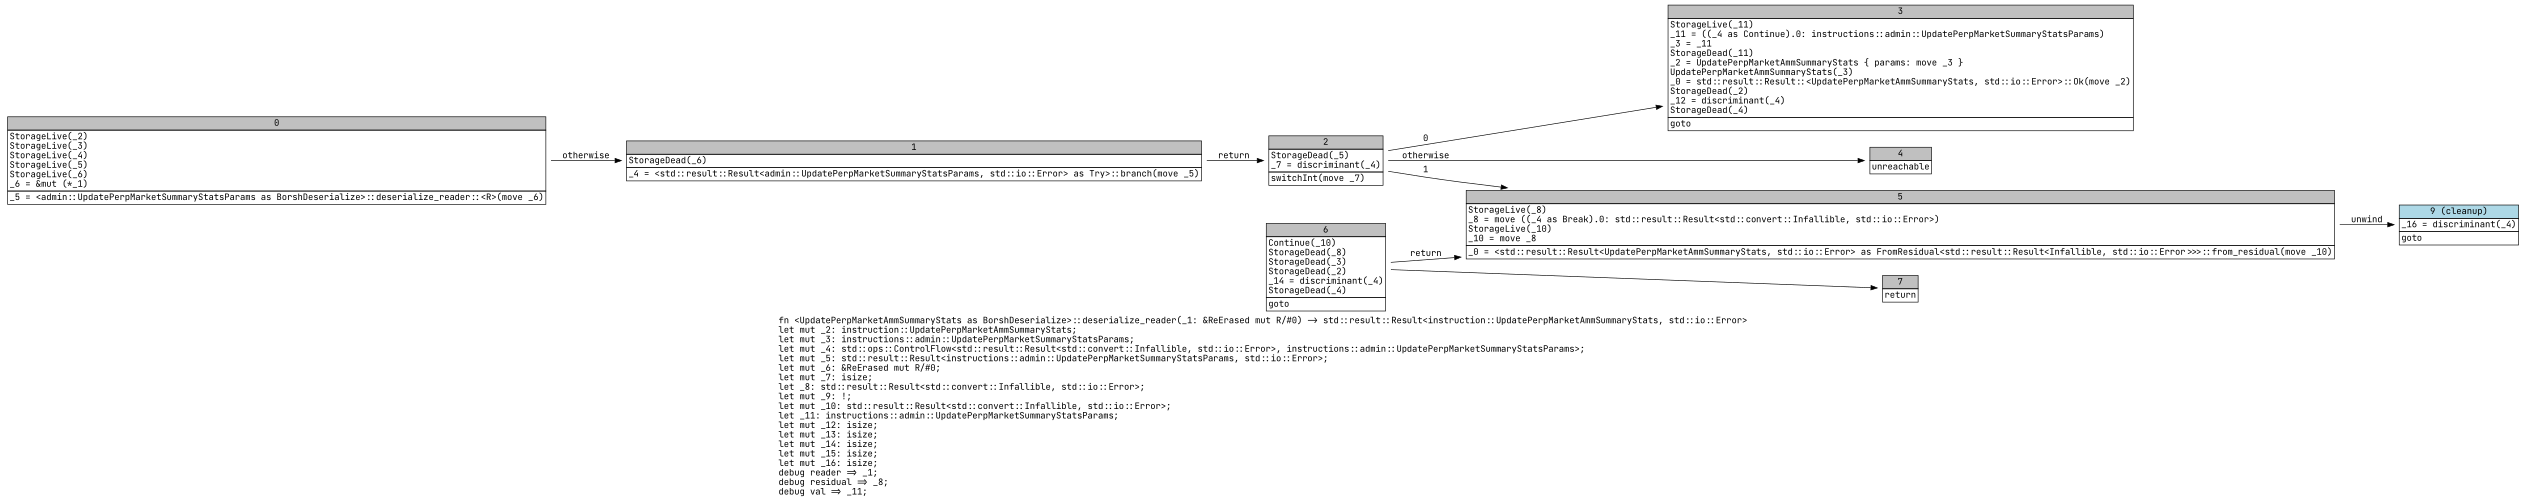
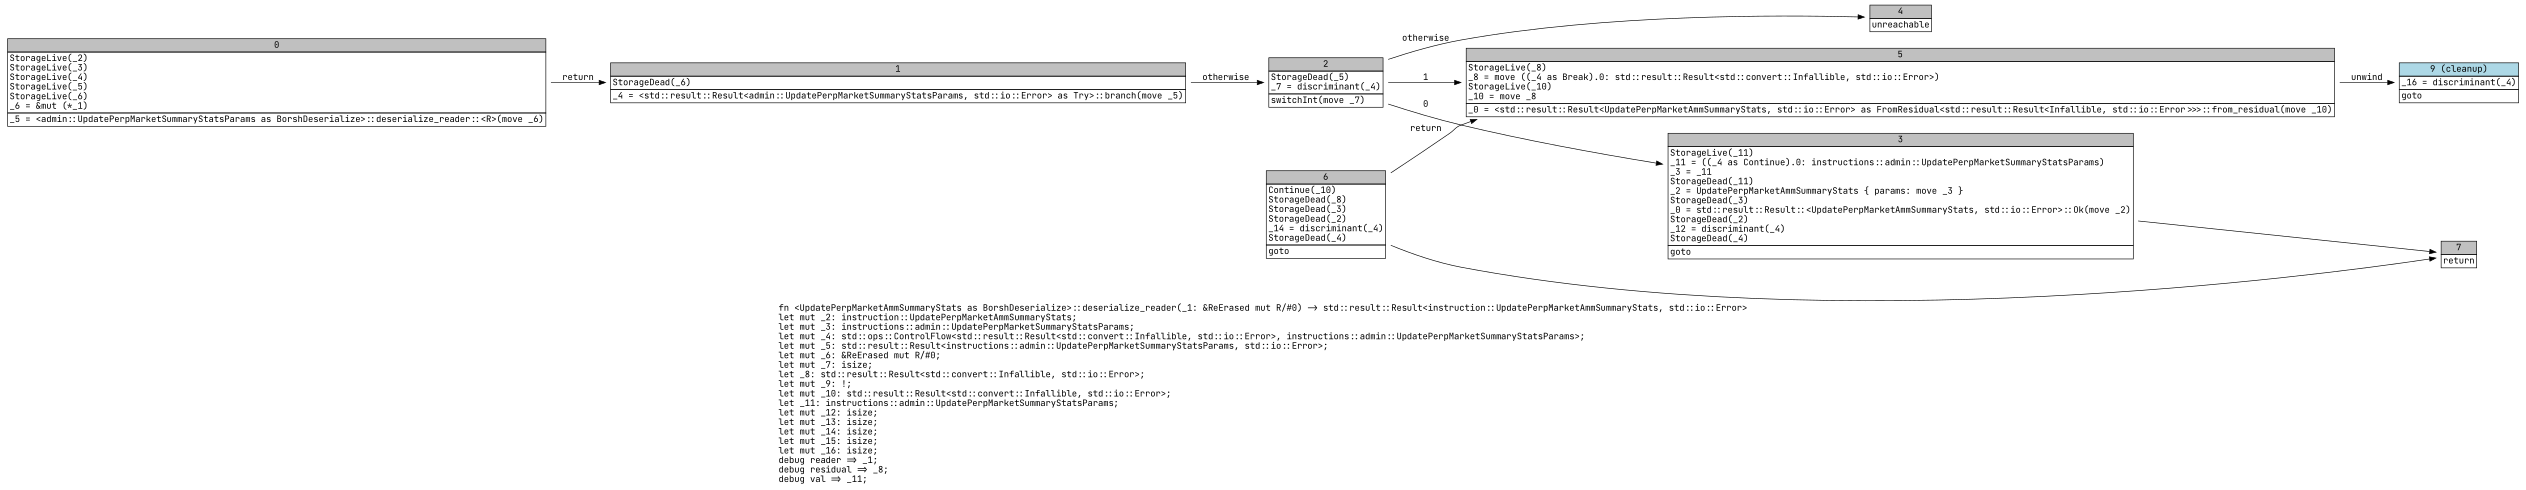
(1762, 72) -> (1709, 201)
(586, 156) -> (578, 78)
(1234, 156) -> (1226, 78)
none -> (2284, 236)
